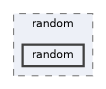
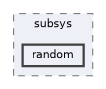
(53, 24) -> (53, 24)
